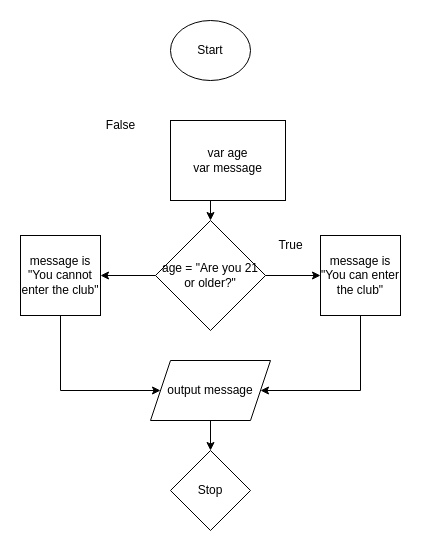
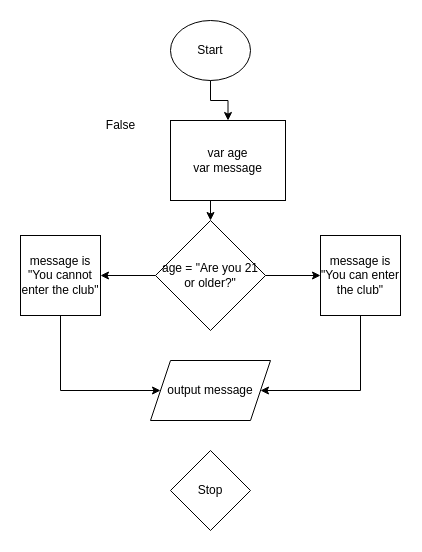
none -> (216, 101)
(291, 246) -> none
(211, 432) -> none
